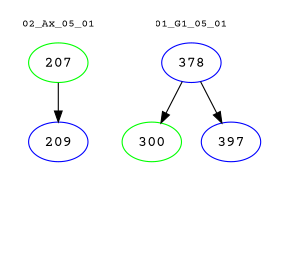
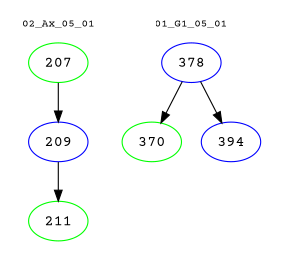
(152, 142) -> (152, 142)
(231, 142) -> (231, 142)
none -> (58, 221)
